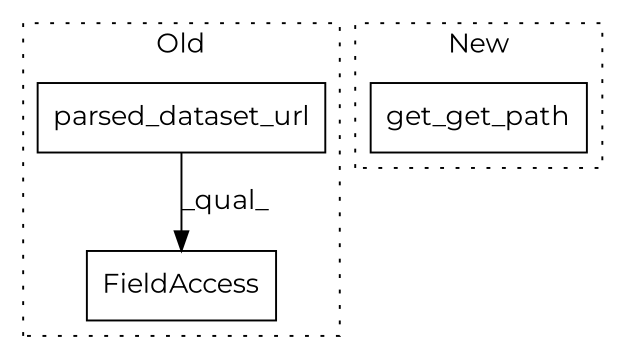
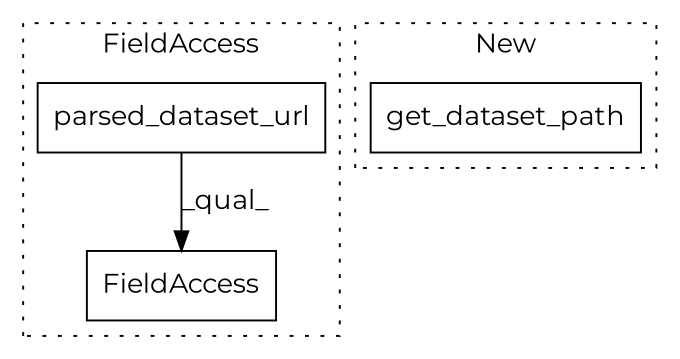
(181, 45) -> (181, 45)
(479, 118) -> (506, 118)
